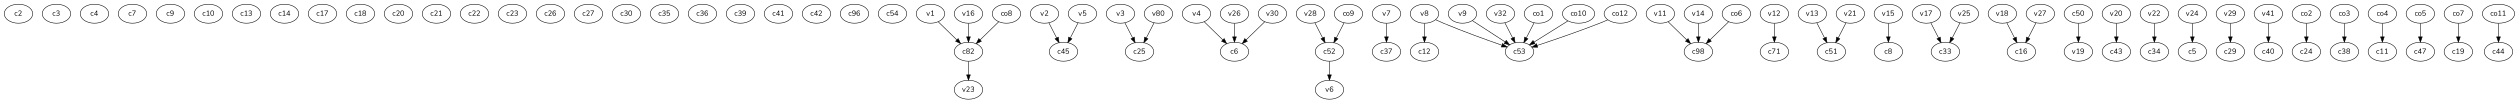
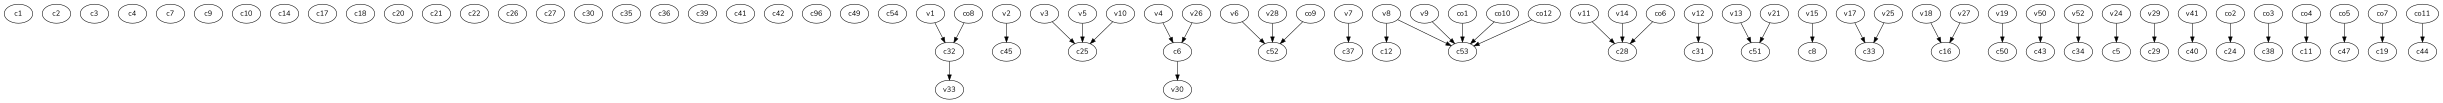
none -> (18, 14)
(246, 14) -> none
(512, 14) -> none
none -> (854, 14)
(968, 14) -> none
(1158, 14) -> (1120, 14)
(1500, 14) -> none
(2116, 14) -> (2040, 14)
(2154, 14) -> (2078, 14)
(1074, 30) -> (1082, 30)
(2078, 30) -> (2002, 30)
(1255, 31) -> (1177, 68)
(968, 52) -> (949, 52)
(1698, 52) -> (1622, 52)
(1774, 52) -> (1698, 52)
(1329, 68) -> (1252, 31)
(968, 90) -> (949, 90)
